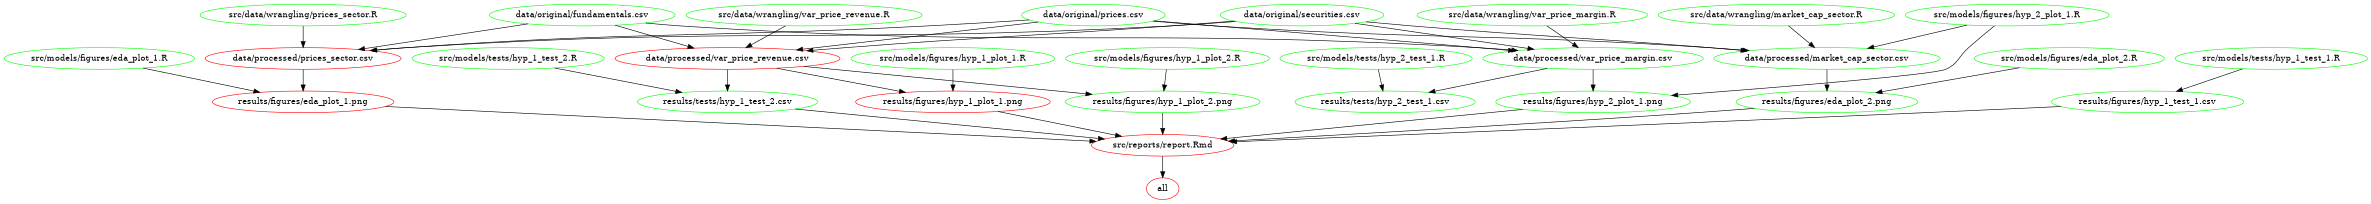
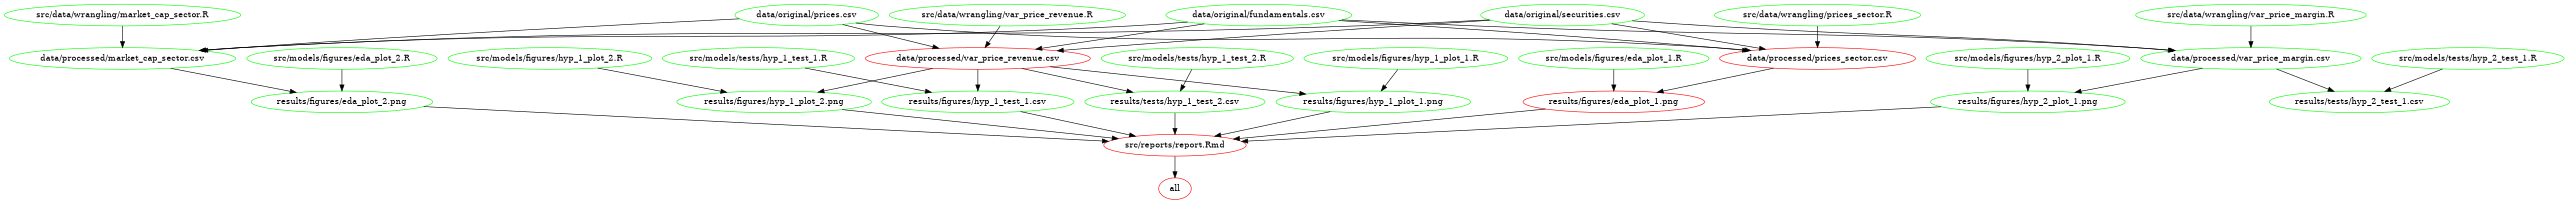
(1920, 36) -> (697, 36)
(1349, 37) -> none
none -> (978, 77)
(953, 102) -> (1373, 102)
